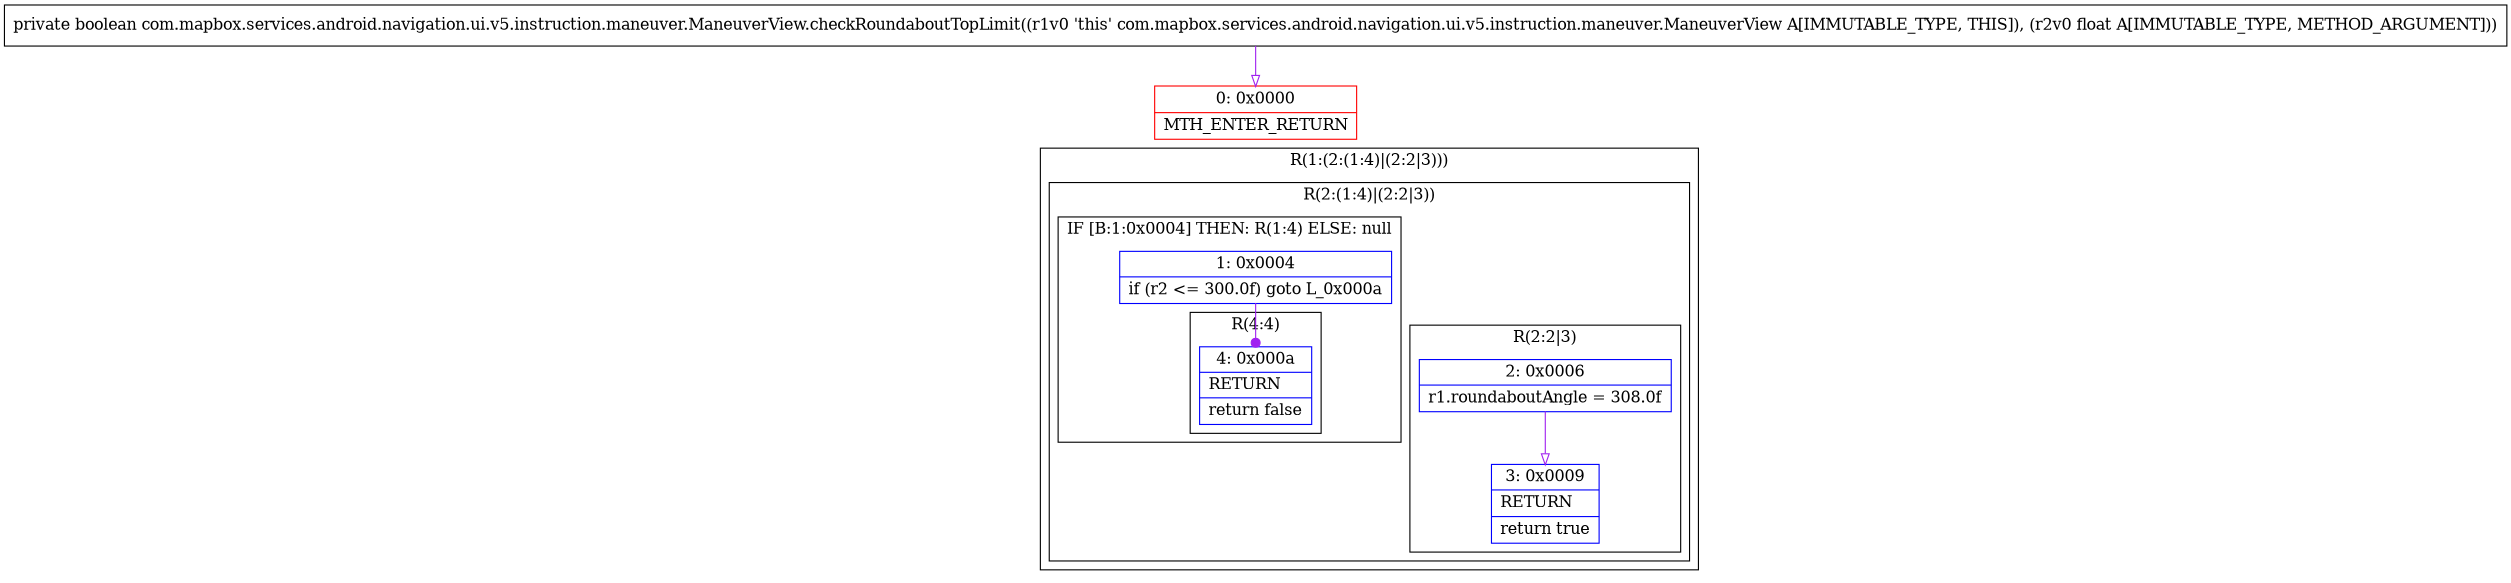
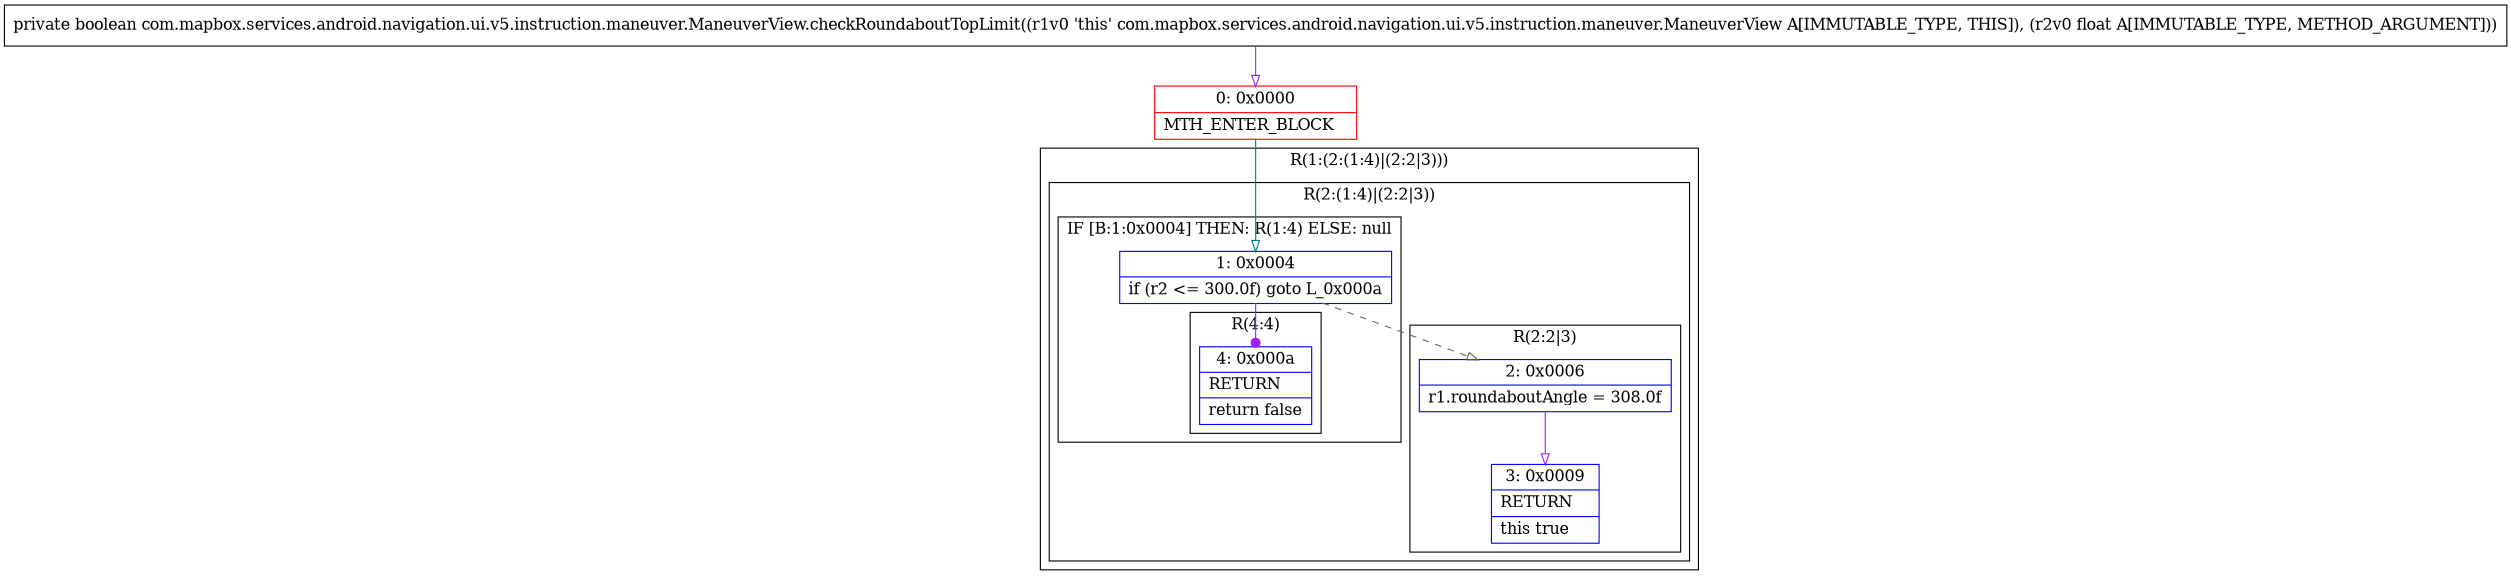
(1256, 125) -> (1249, 125)
none -> (1256, 190)
none -> (1391, 328)
(1545, 529) -> (1535, 529)
